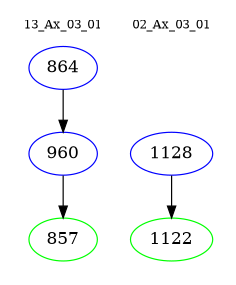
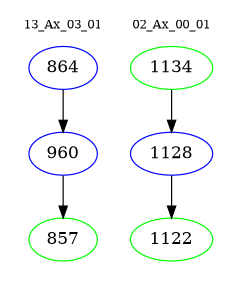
(172, 26) -> (172, 26)
none -> (172, 68)
